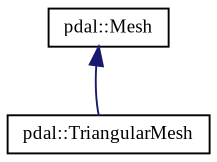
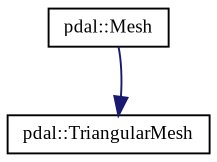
(96, 91) -> (121, 72)
